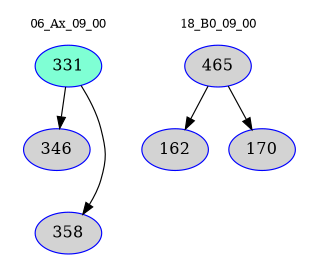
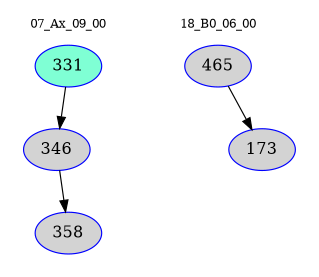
(68, 25) -> (68, 25)
(219, 25) -> (219, 25)
(104, 144) -> (62, 185)
(175, 150) -> none
(262, 150) -> (262, 150)
